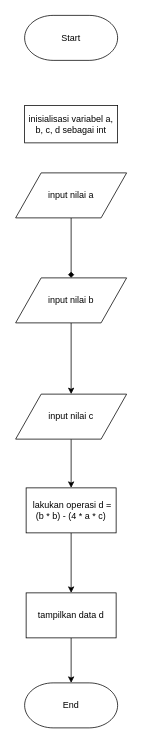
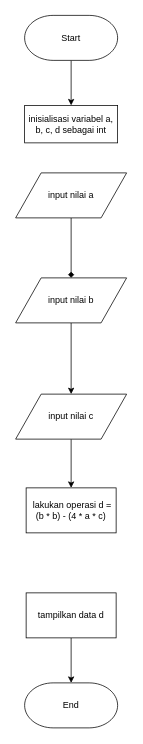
none -> (71, 99)
(71, 586) -> none
